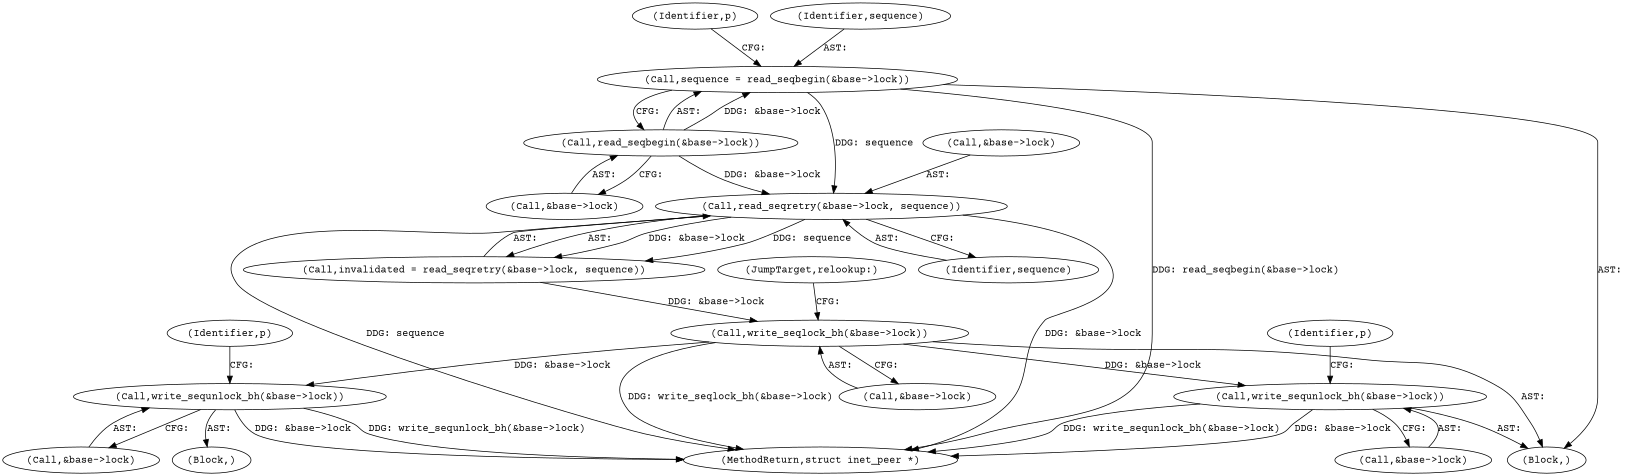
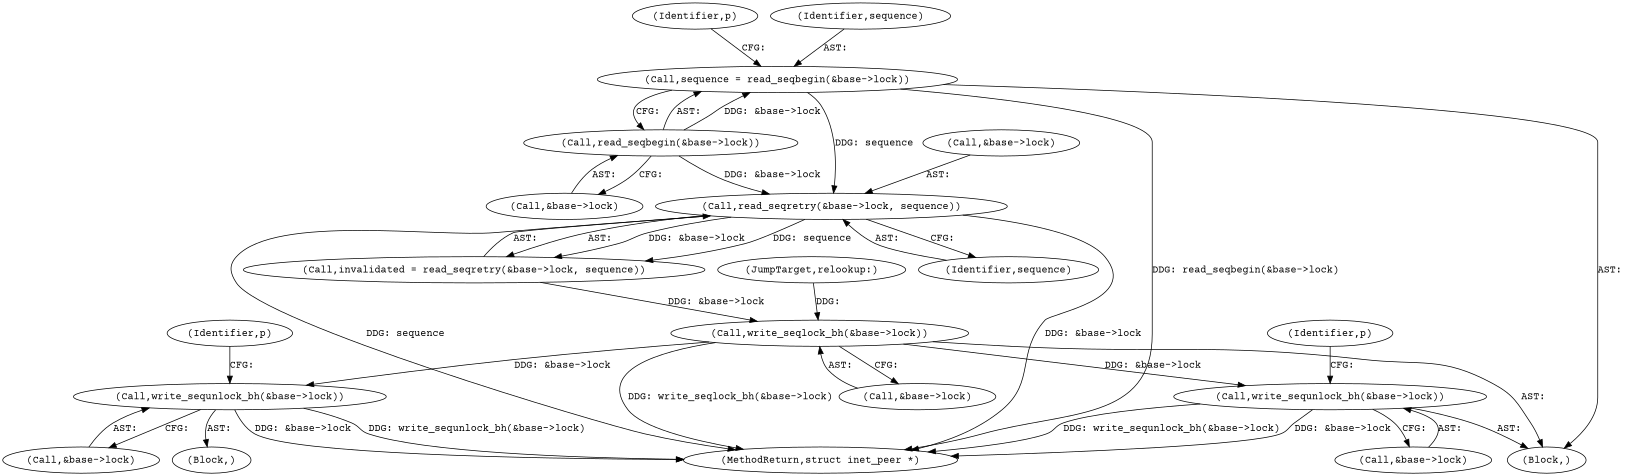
(831, 302) -> (831, 302)
